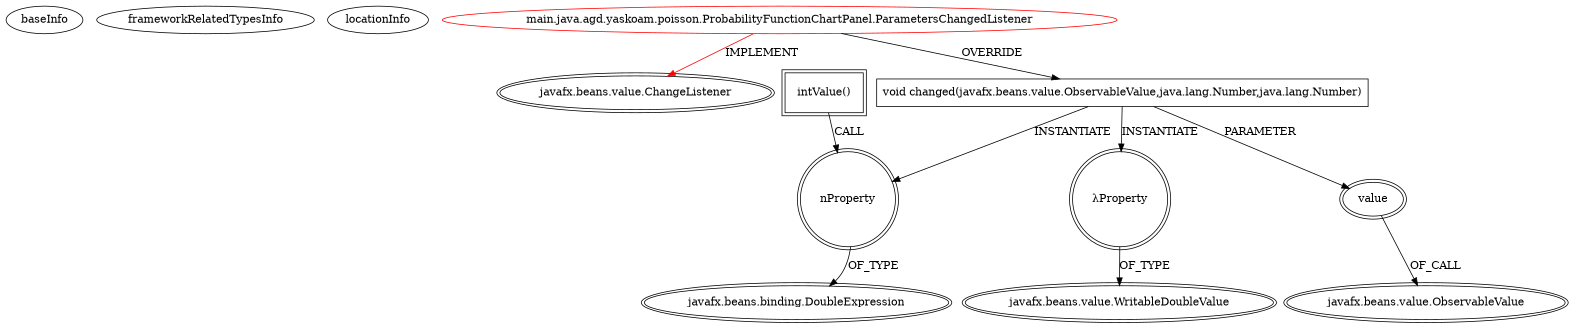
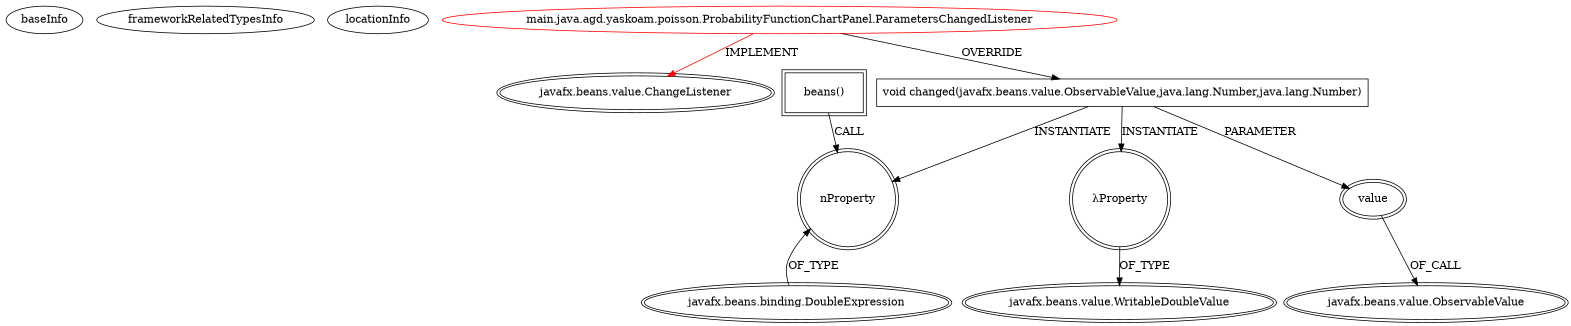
(824, 93) -> (824, 93)
(846, 265) -> (789, 258)
